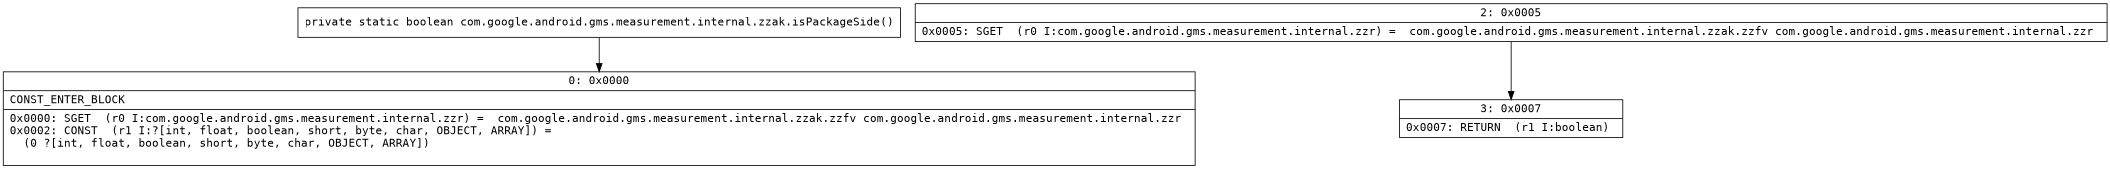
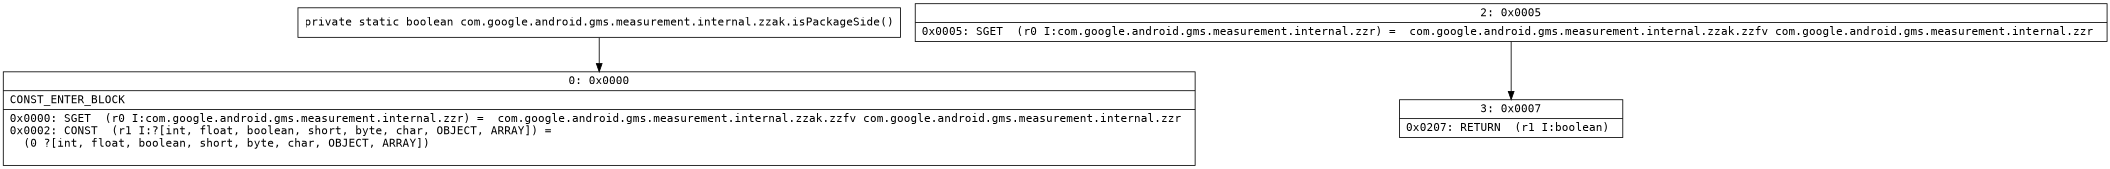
(1511, 128) -> (1511, 128)
